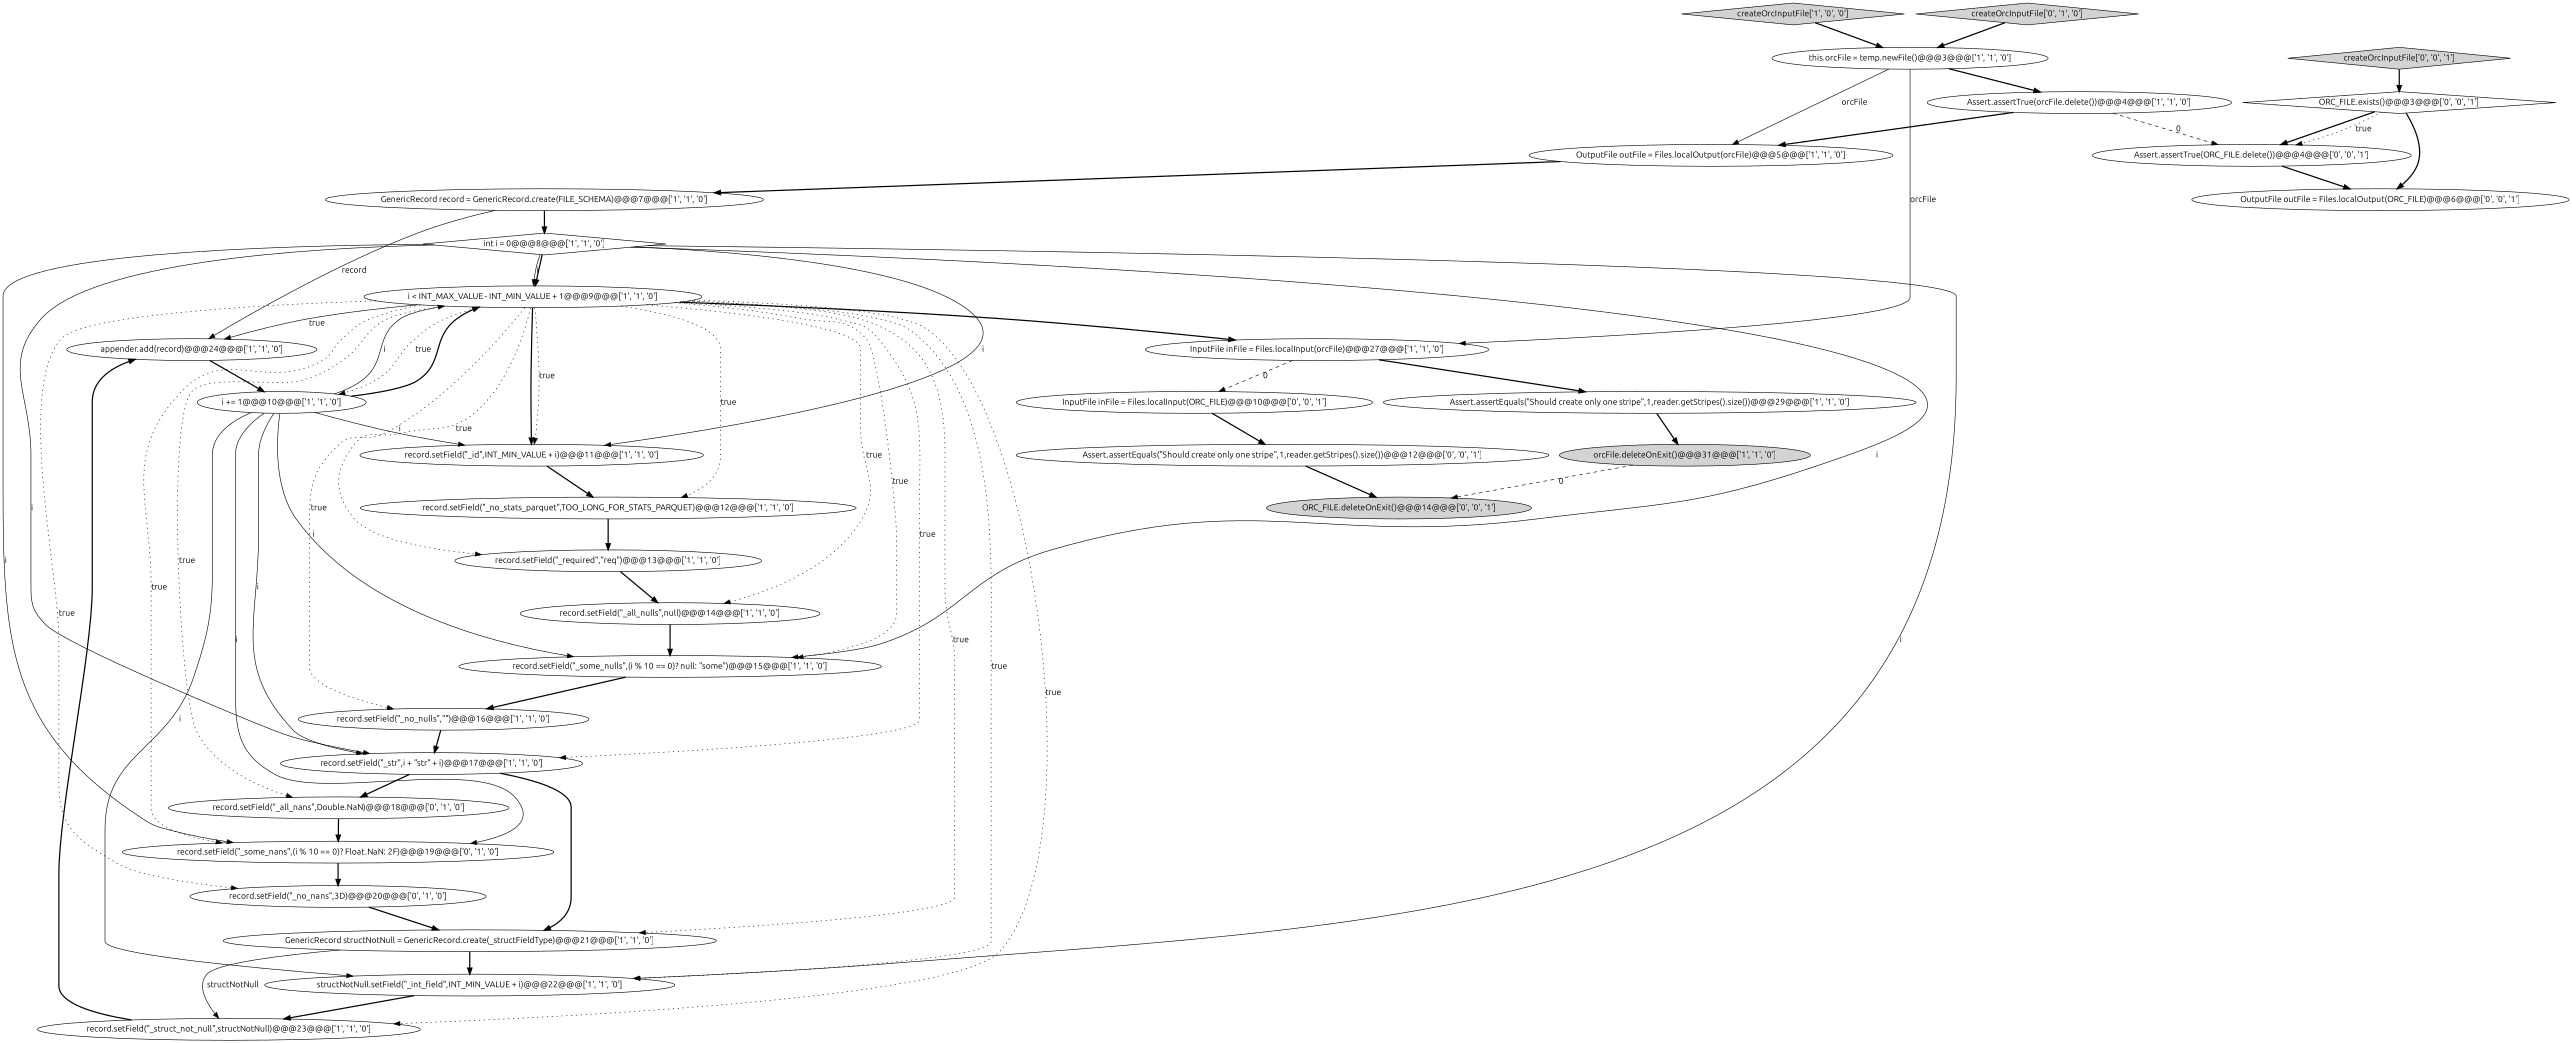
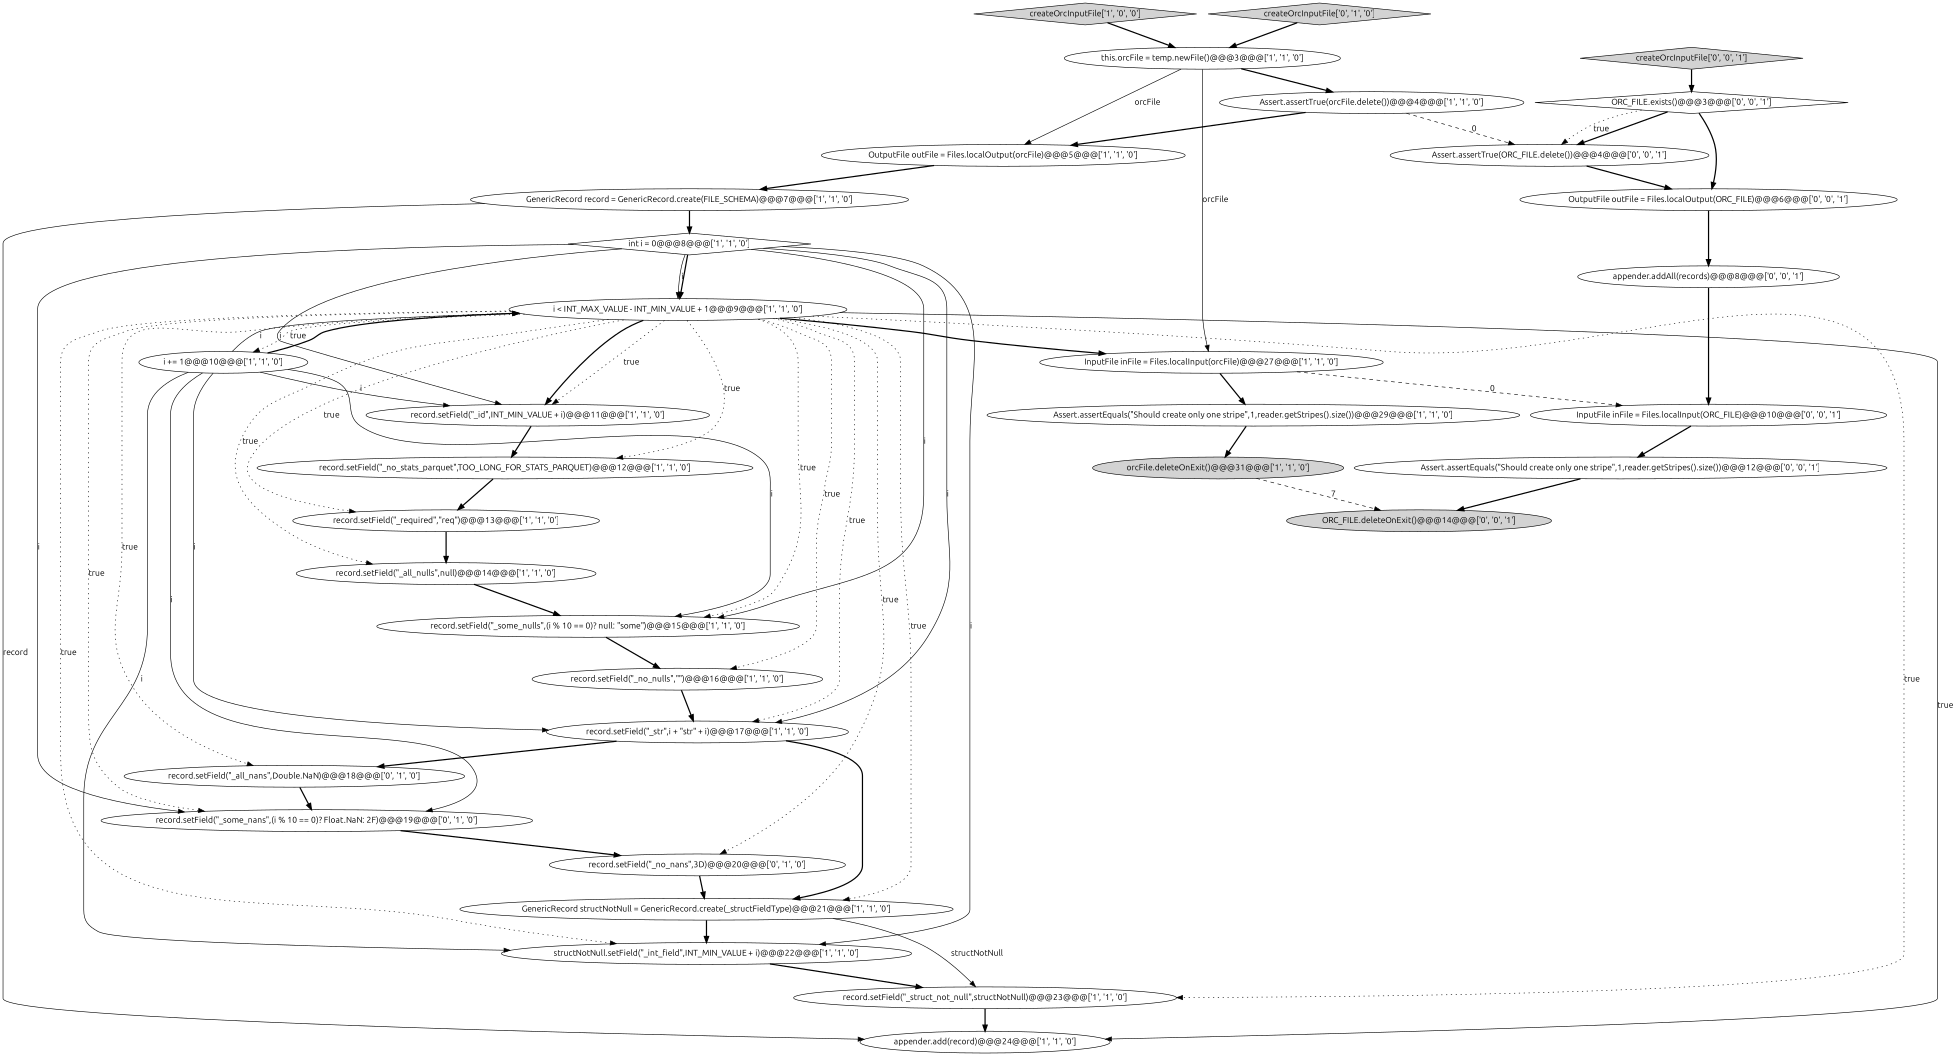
none -> (1709, 277)
(234, 375) -> none
(1561, 482) -> (1334, 494)
